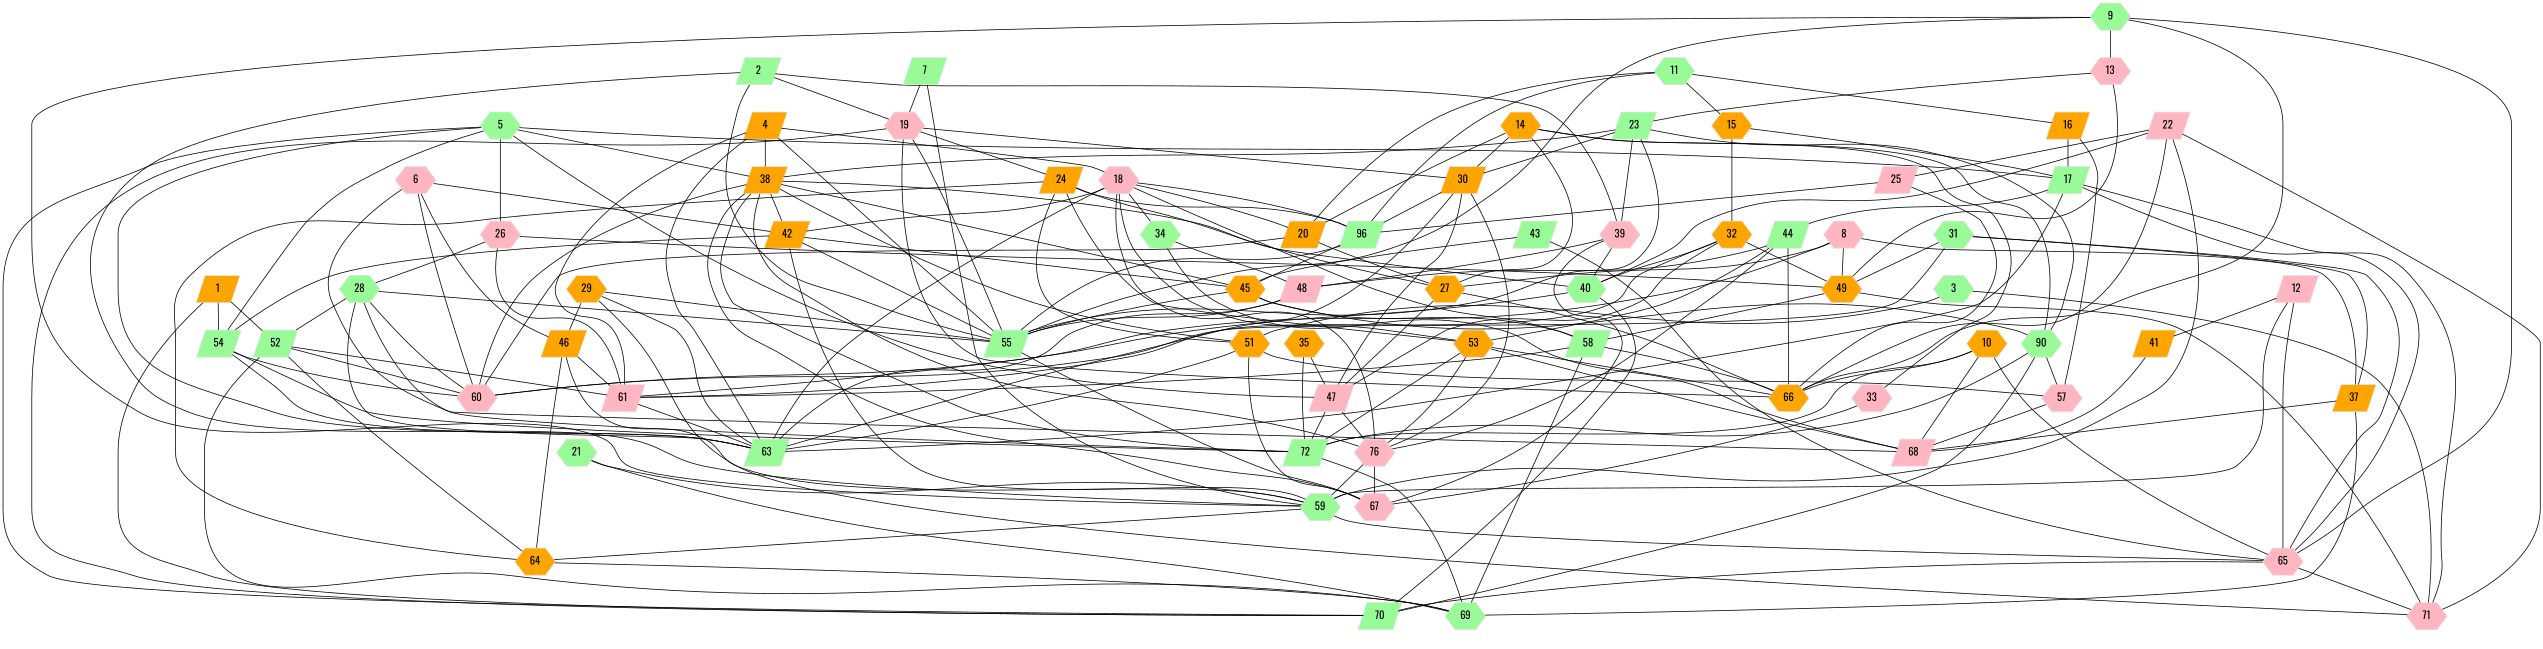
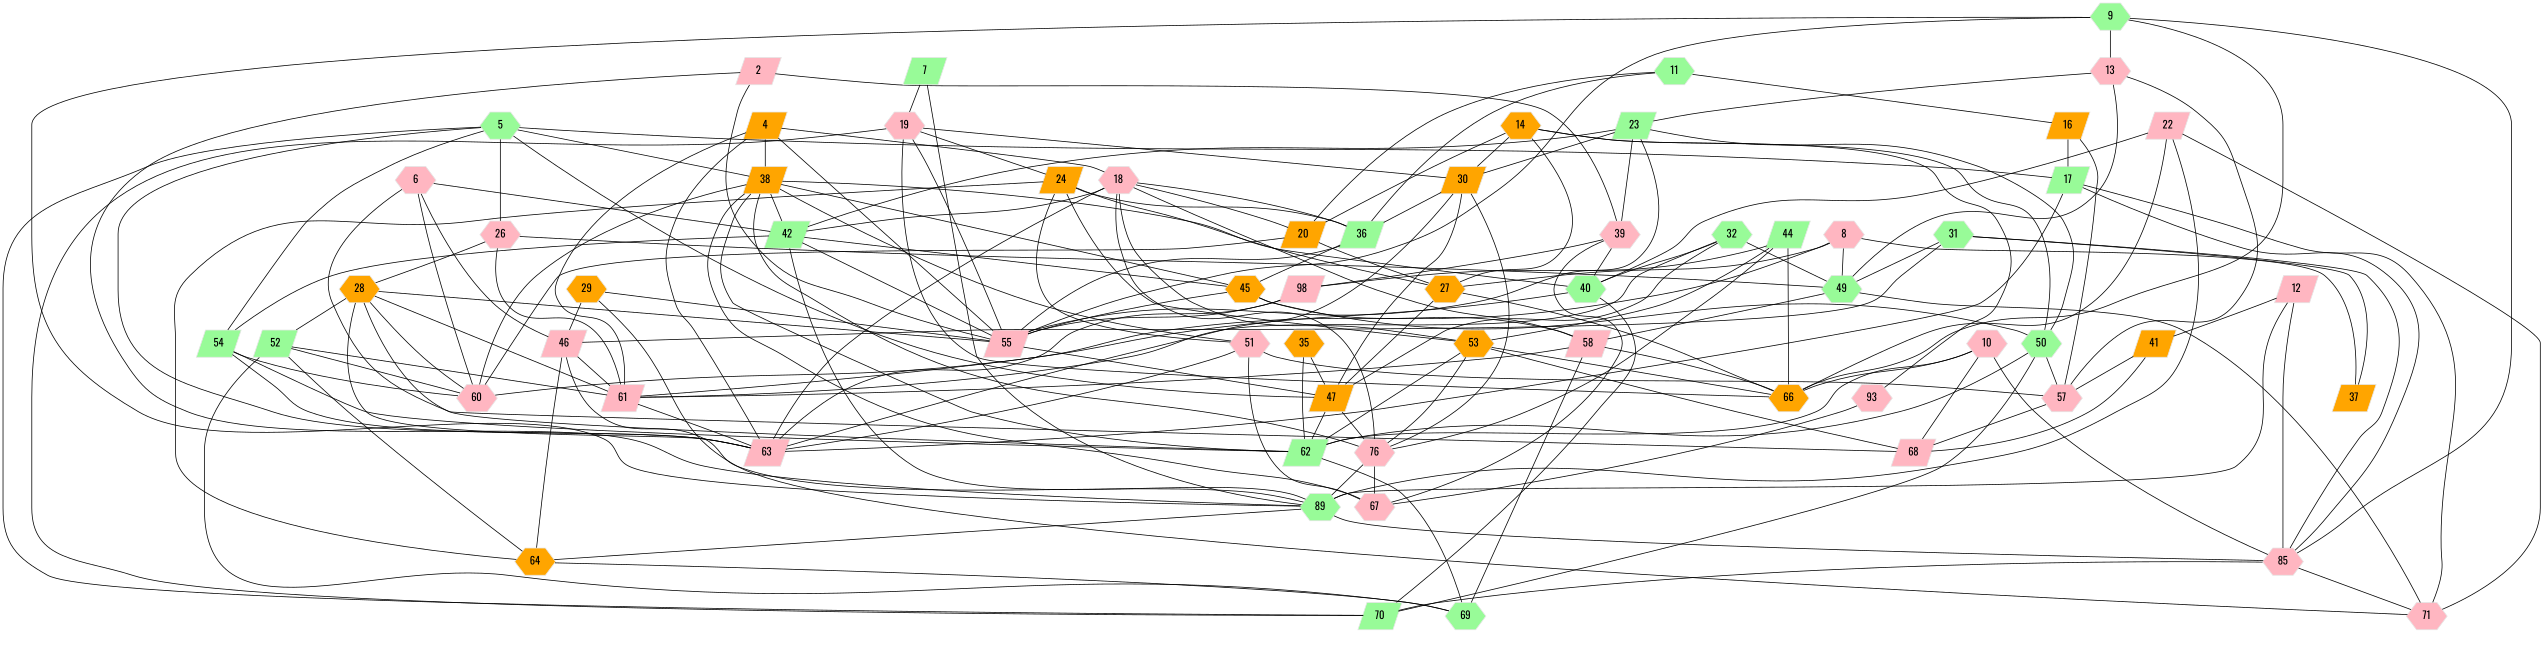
(758, 71) -> (758, 71)
(831, 98) -> none
(1732, 126) -> none
(1158, 155) -> (1126, 154)
(1896, 180) -> none
(1928, 207) -> none
(787, 235) -> (787, 235)
(1160, 235) -> none
(1362, 235) -> (1362, 235)
(1535, 235) -> none
(1732, 235) -> (1732, 235)
none -> (2253, 272)
(218, 289) -> none
(360, 289) -> (360, 289)
(1302, 289) -> (1302, 289)
(1842, 289) -> (1842, 289)
(1954, 289) -> none
none -> (486, 341)
(564, 344) -> (564, 344)
(1007, 344) -> (1007, 344)
(1250, 344) -> (1250, 344)
(1588, 344) -> (1588, 344)
(1987, 344) -> (1987, 344)
(2041, 344) -> (2041, 344)
(692, 355) -> none
none -> (2105, 373)
(938, 375) -> (1065, 329)
(1331, 398) -> (1331, 398)
(1872, 398) -> (1872, 398)
(2134, 425) -> none
(1195, 440) -> (1155, 369)
(577, 453) -> none
(767, 453) -> (767, 453)
(1306, 453) -> (1306, 453)
(1320, 507) -> (1320, 507)
(2283, 562) -> (2283, 562)
(1986, 603) -> none
